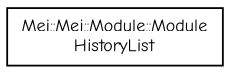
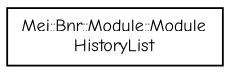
(115, 37) -> (115, 37)
